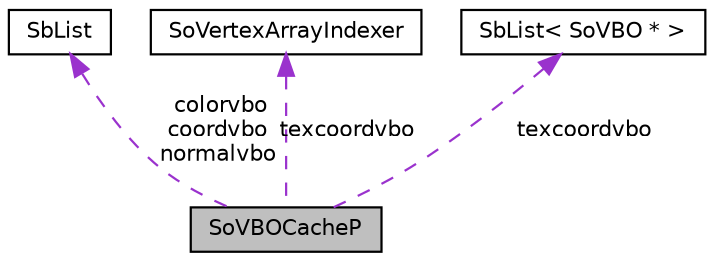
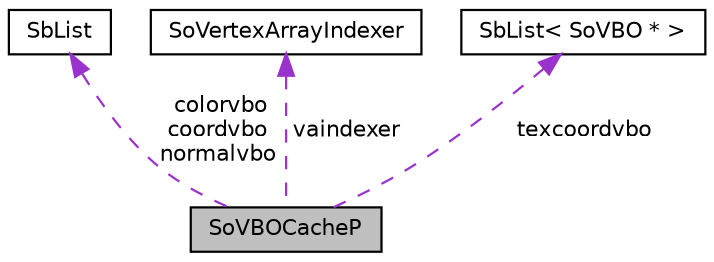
(344, 131) -> (344, 131)
